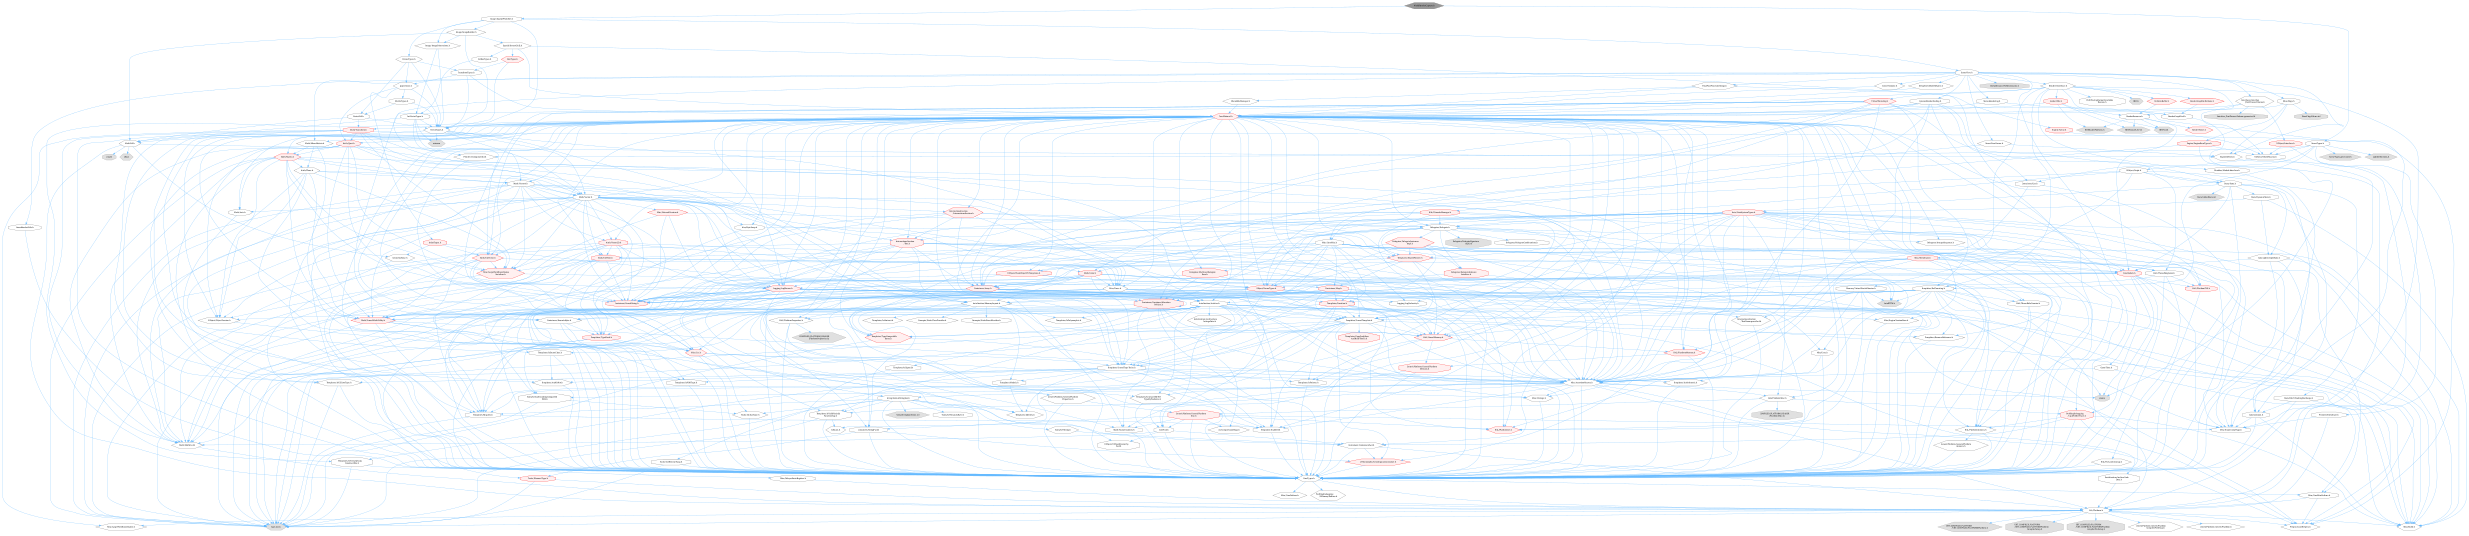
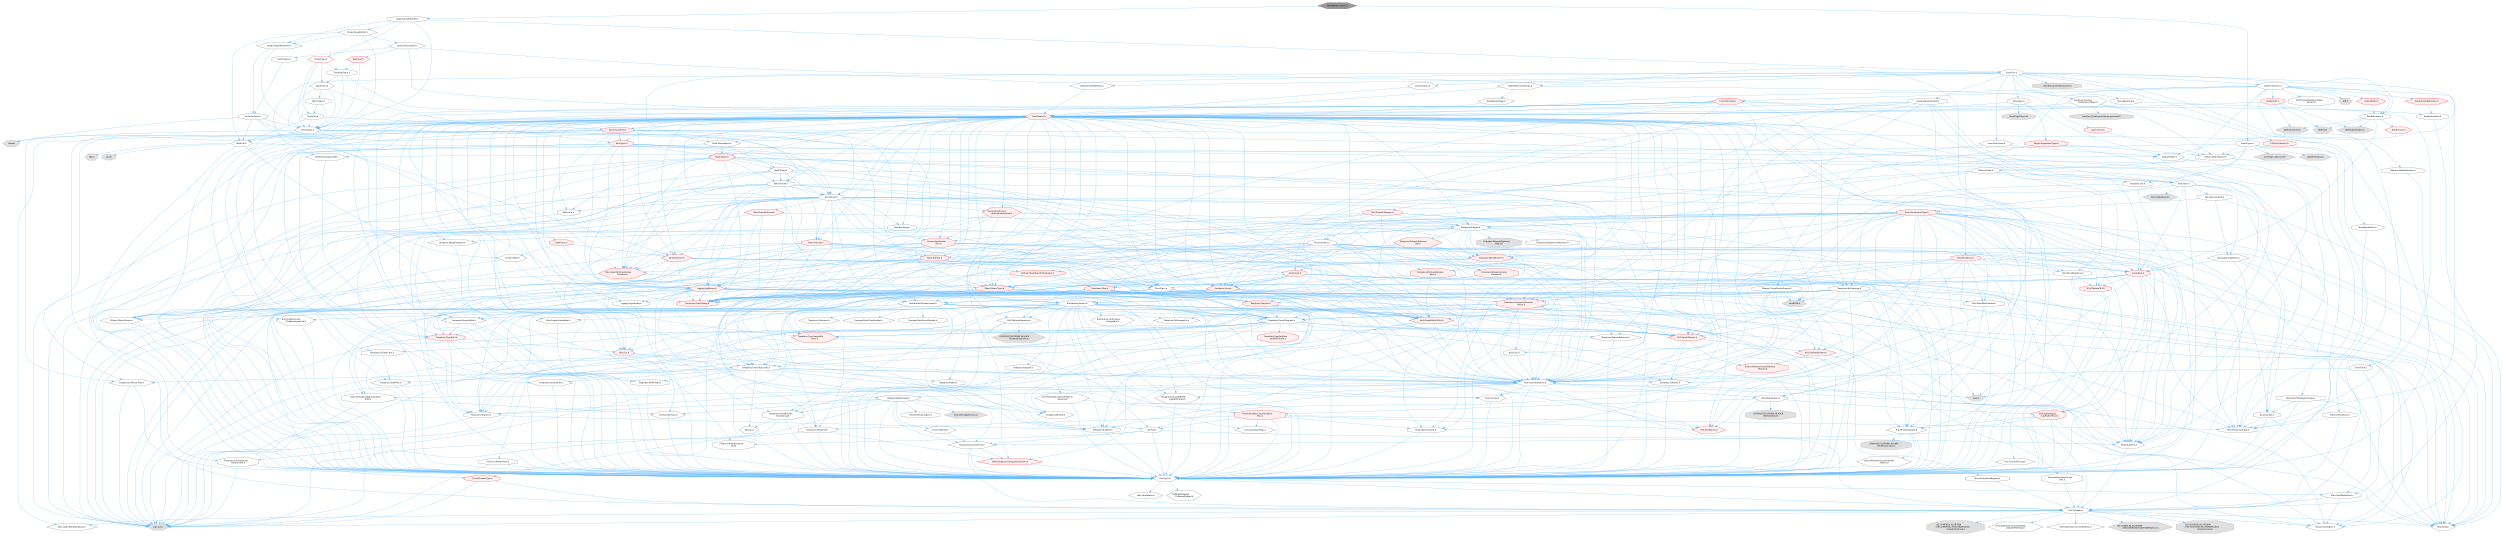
(409, 59) -> (321, 59)
none -> (1772, 323)
none -> (1886, 445)
